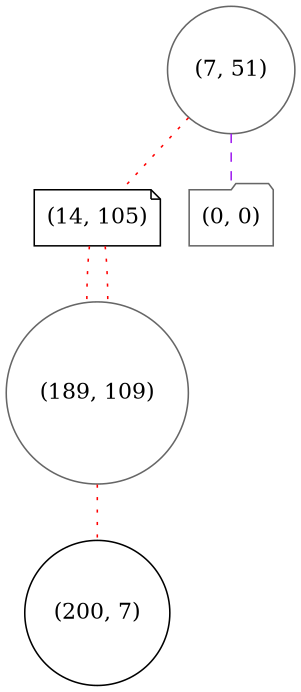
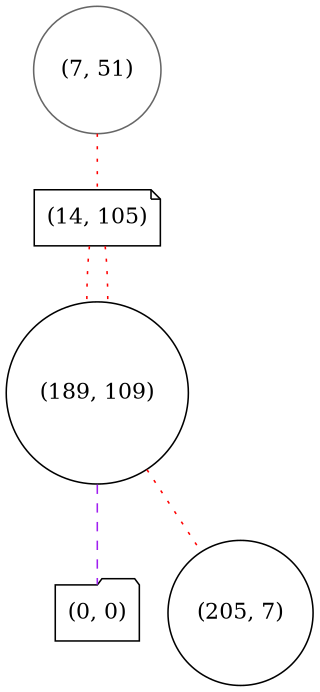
(231, 162) -> (97, 535)
(231, 218) -> (97, 613)
(97, 393) -> (97, 393)
(97, 613) -> (241, 613)
